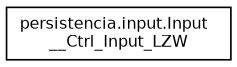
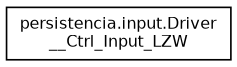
(119, 34) -> (119, 34)
